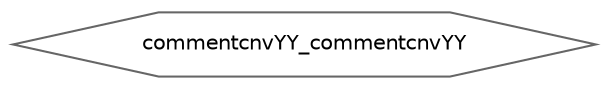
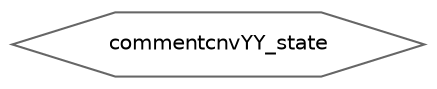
(304, 44) -> (218, 44)
